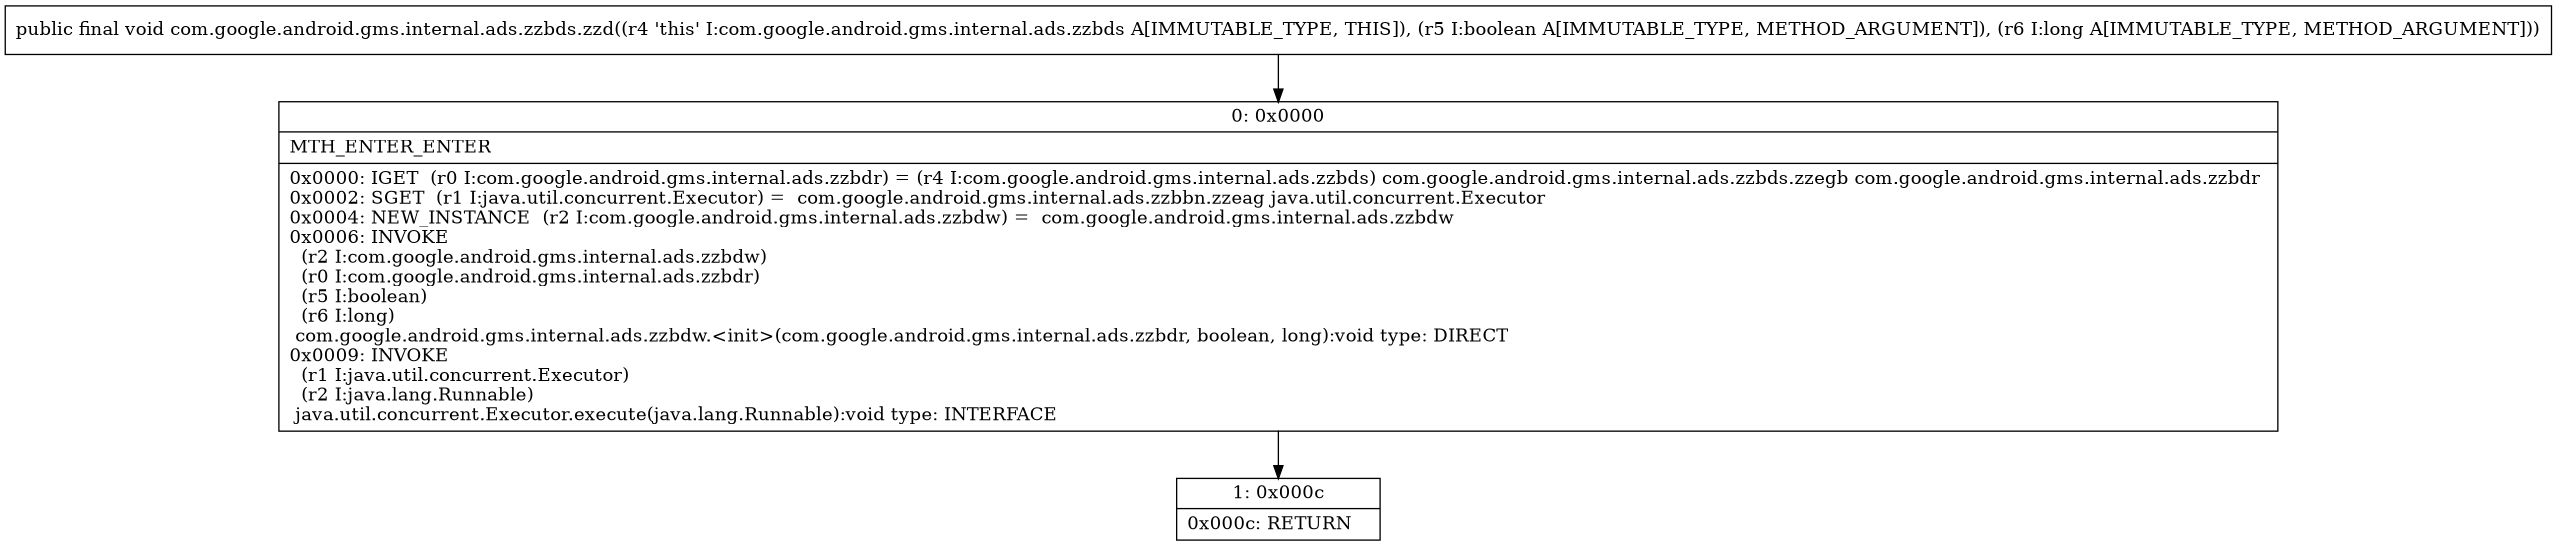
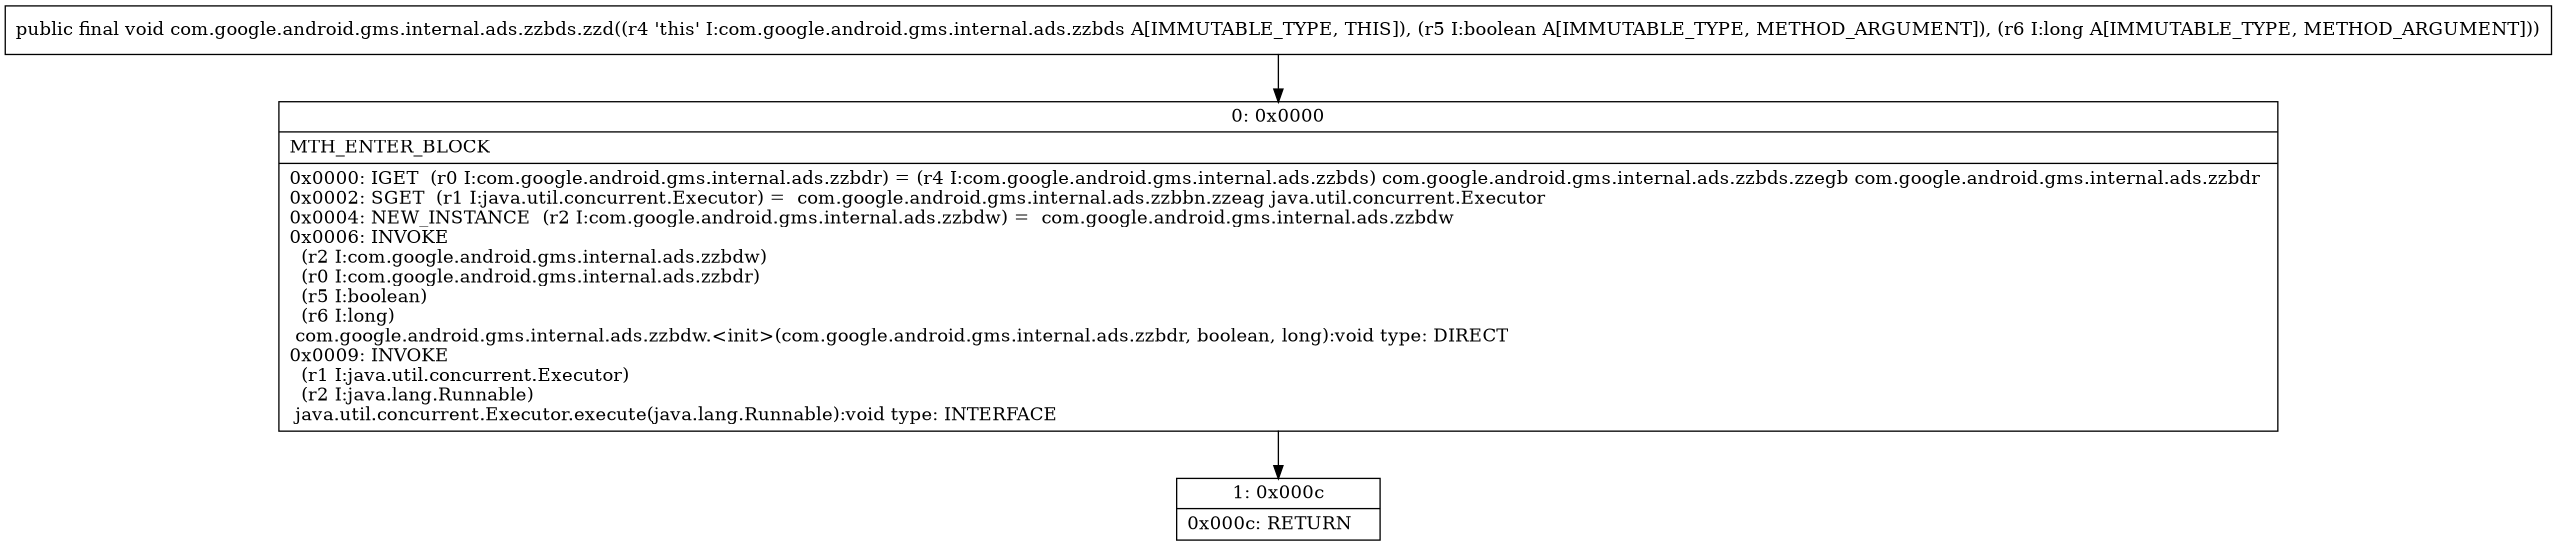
(390, 147) -> (390, 147)
